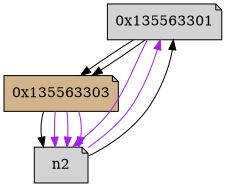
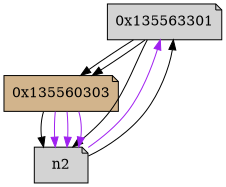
(61, 93) -> (61, 93)
(121, 95) -> (121, 95)
